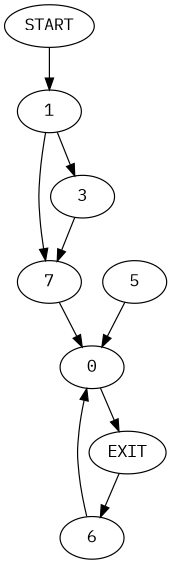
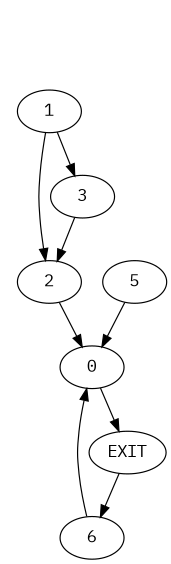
(49, 26) -> none
(49, 282) -> (49, 282)
